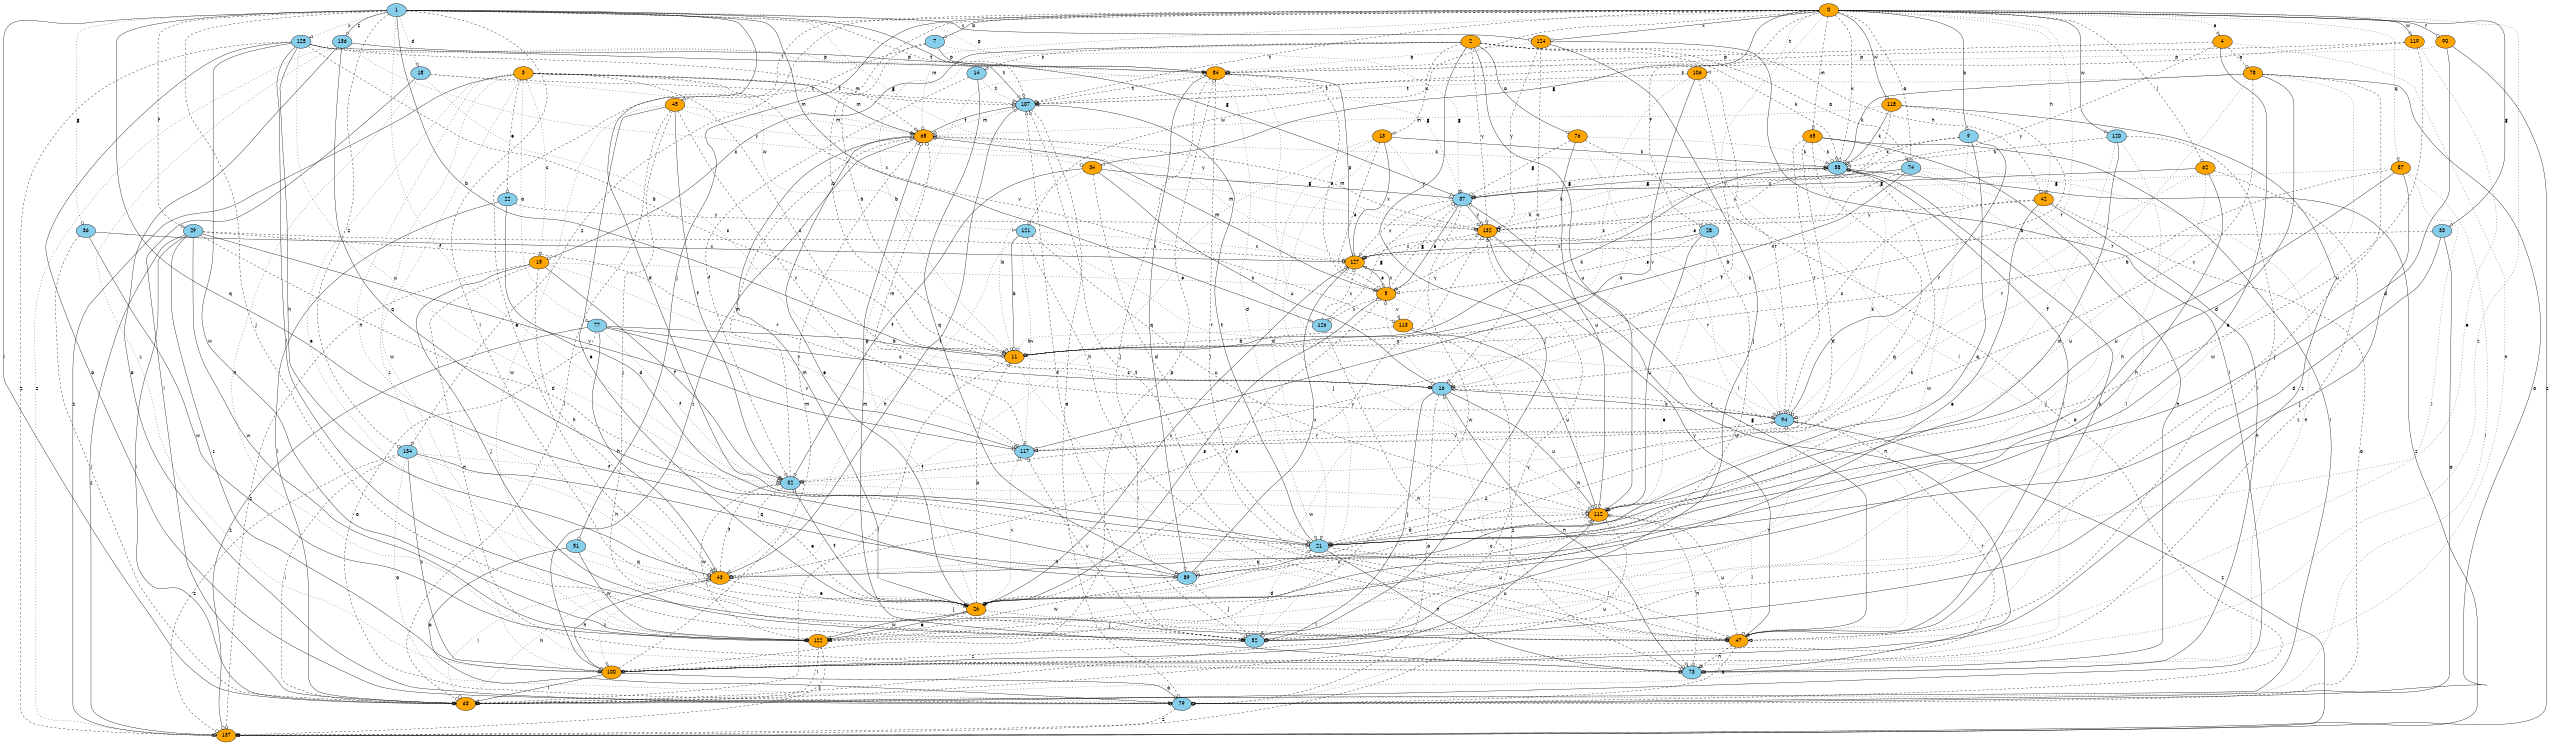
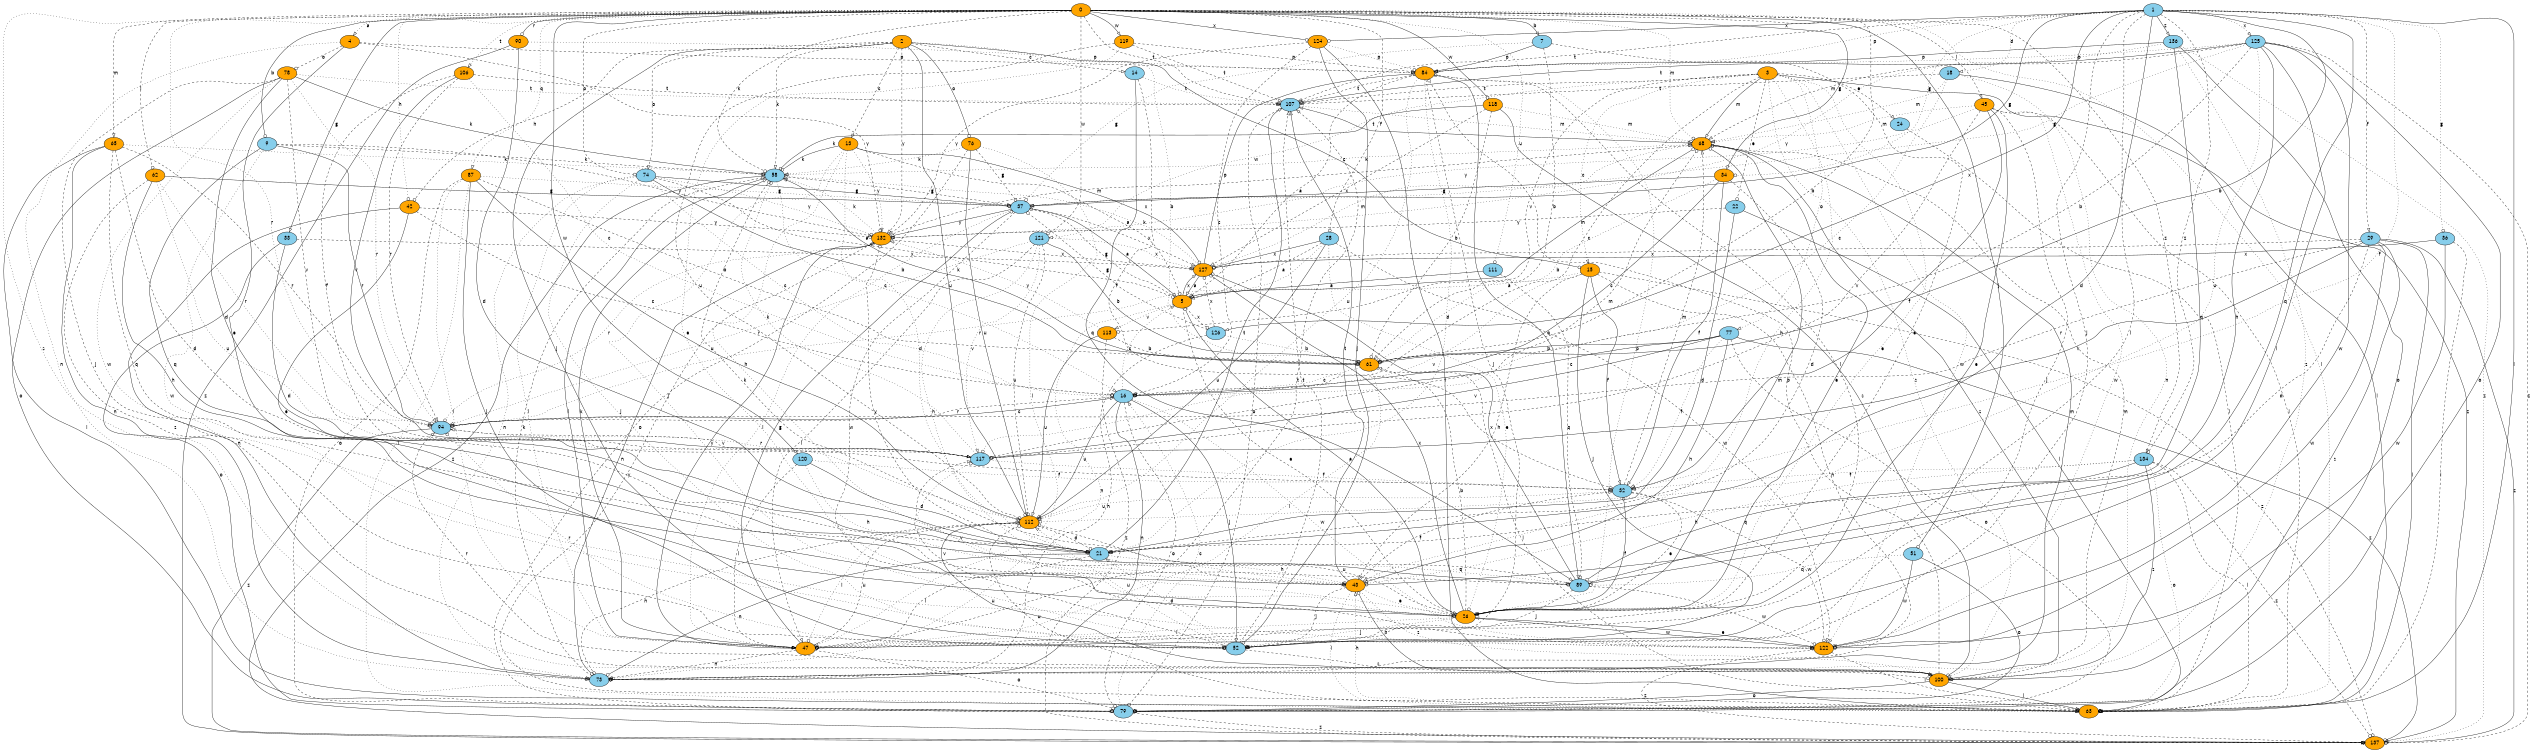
none -> (1900, 124)
(1979, 152) -> (534, 378)
none -> (1493, 270)
(1014, 357) -> (1369, 365)
none -> (757, 430)
(645, 567) -> (1756, 576)
(2337, 683) -> (386, 701)
